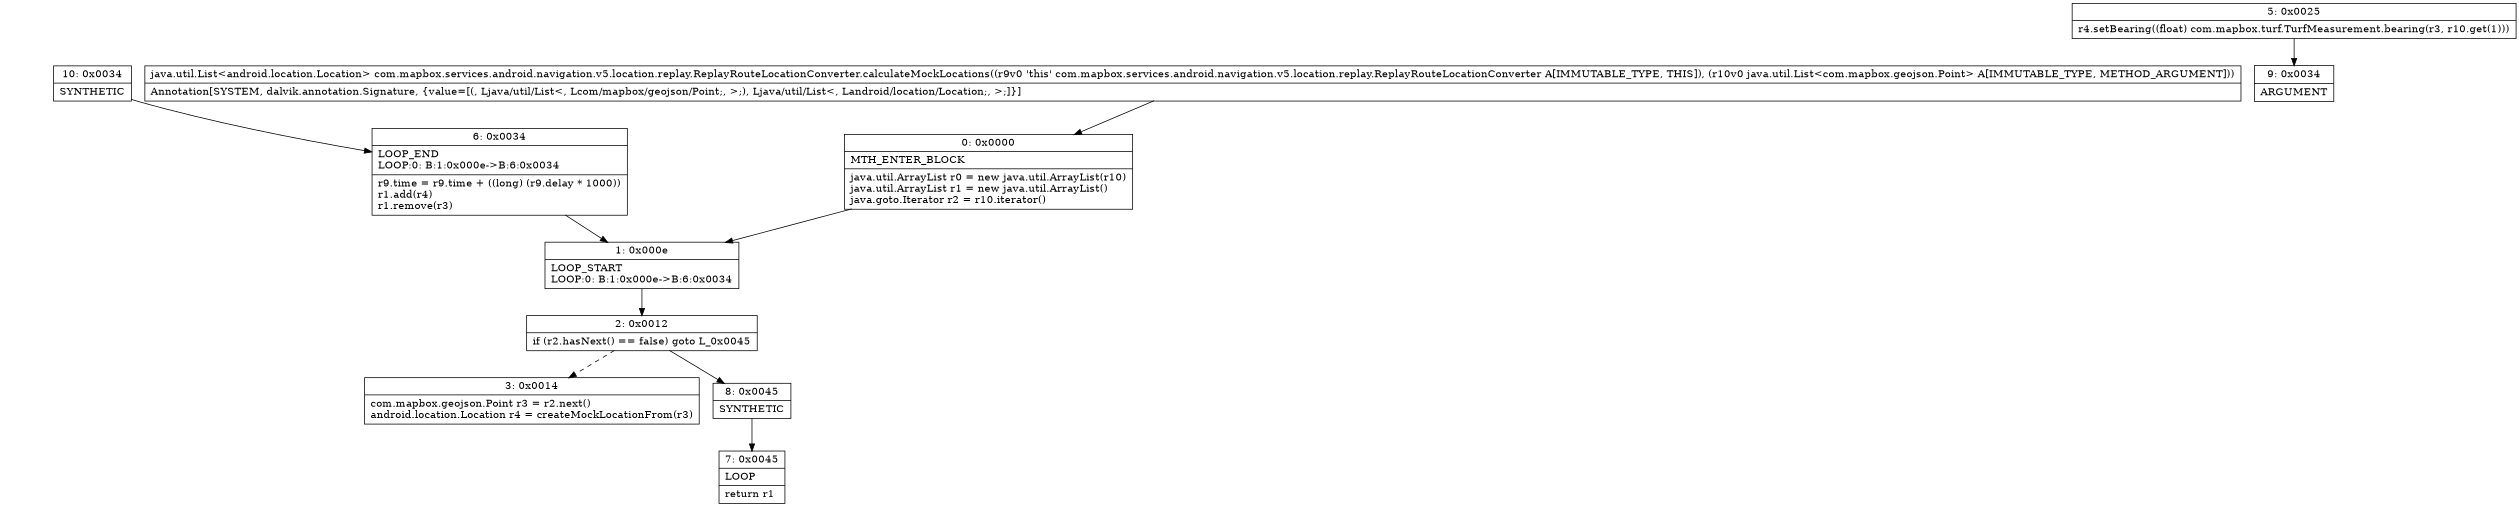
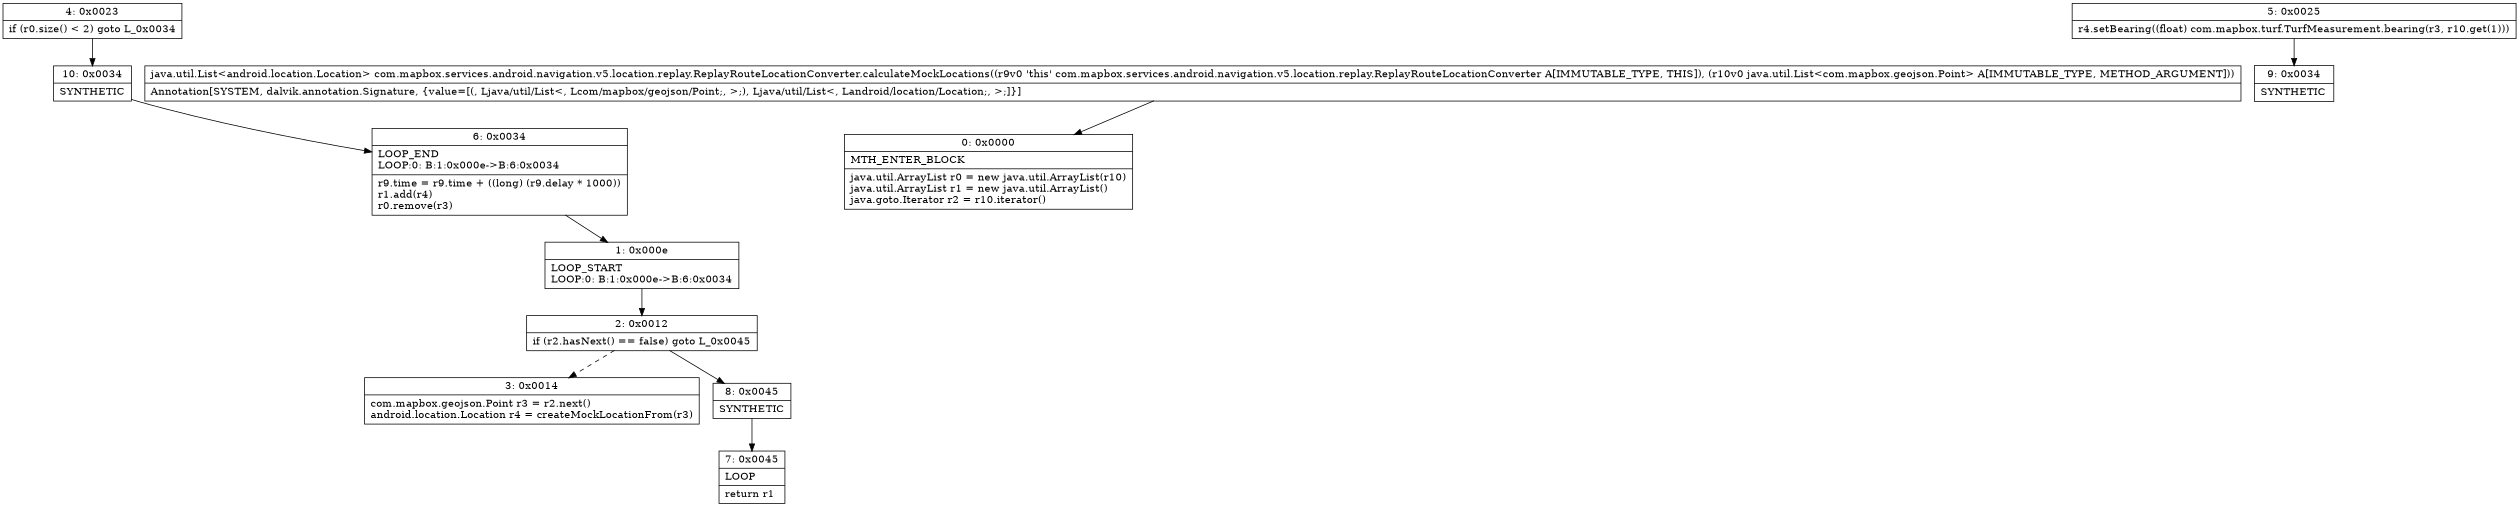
none -> (92, 21)
(2294, 92) -> (2293, 92)
(415, 206) -> (415, 206)
(792, 225) -> none
